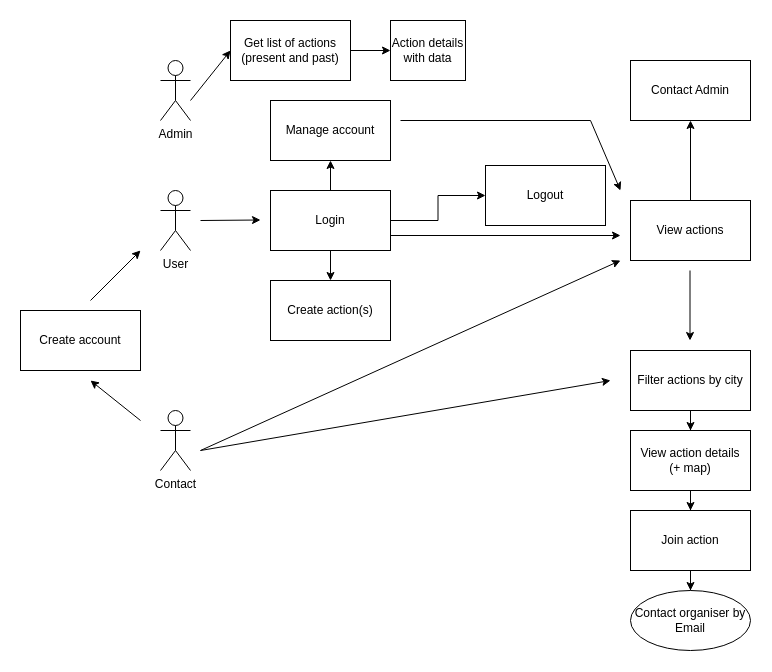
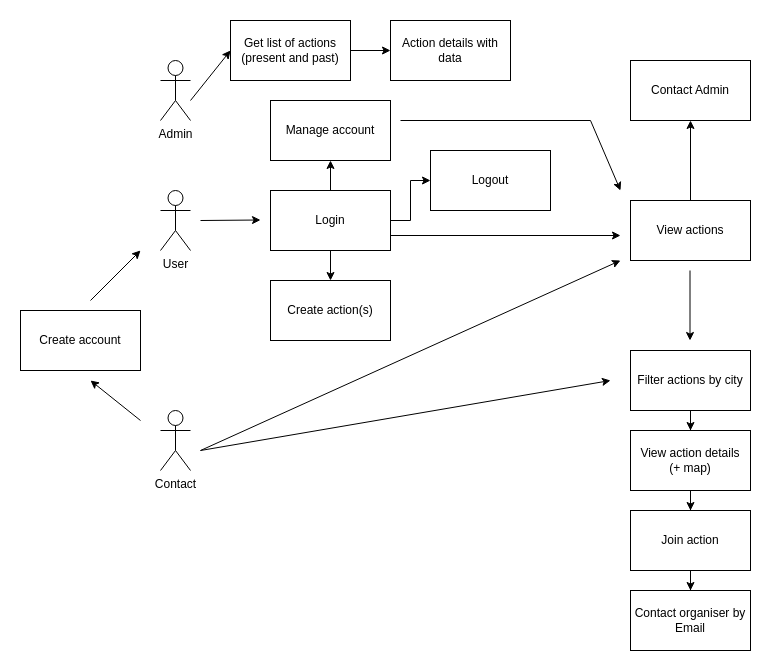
(428, 51) -> (451, 51)
(546, 196) -> (491, 181)
(691, 621) -> (691, 621)
